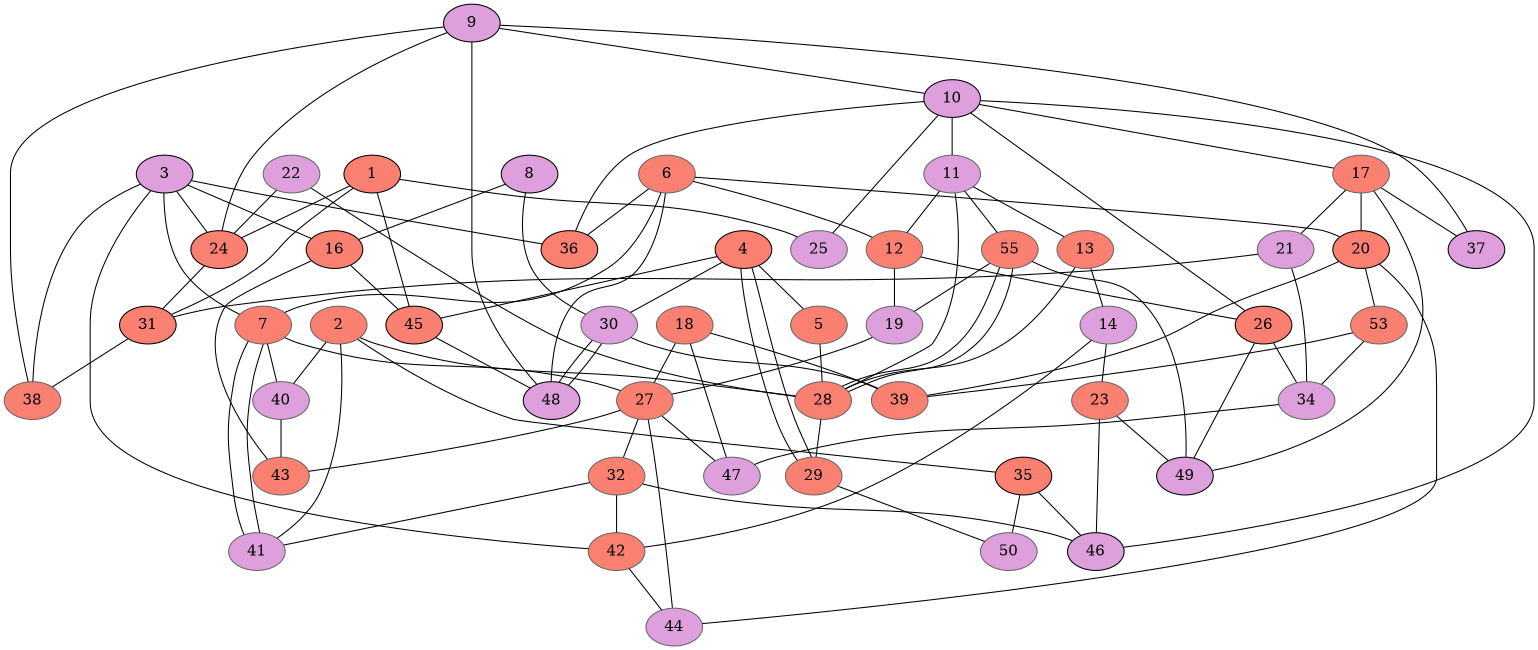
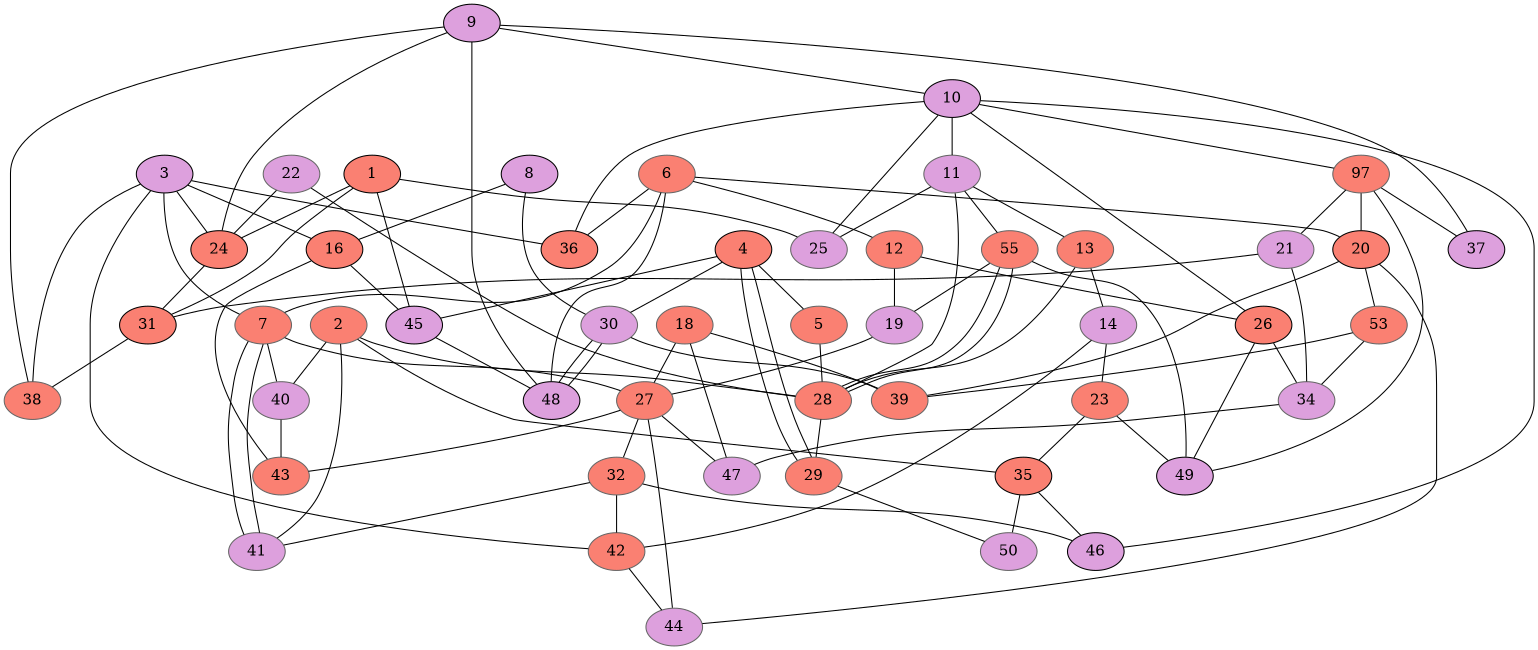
(1361, 174) -> (1361, 174)
(923, 212) -> (886, 212)
(414, 325) -> (414, 325)
(1098, 476) -> (1062, 438)
